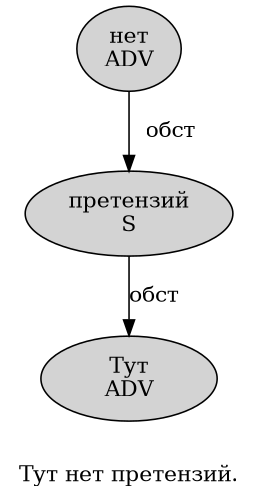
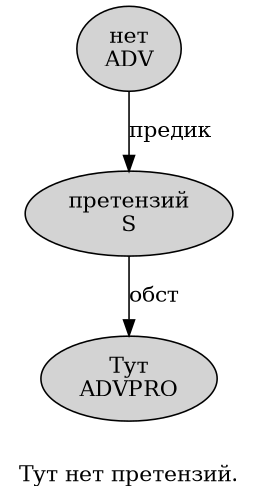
(171, 131) -> (171, 131)
(129, 379) -> (129, 379)
